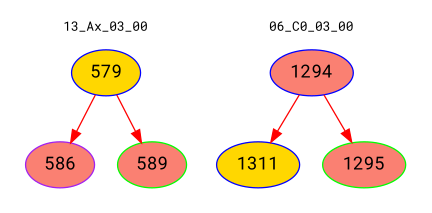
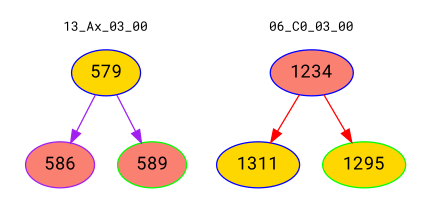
(312, 73) -> (312, 73)
(86, 113) -> (86, 113)
(126, 113) -> (126, 113)
(364, 165) -> (364, 165)
